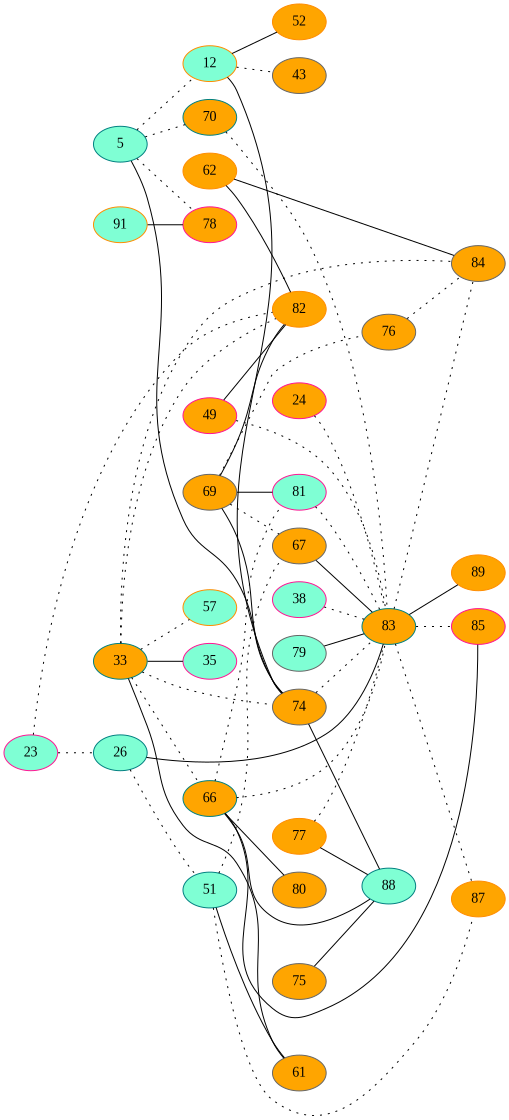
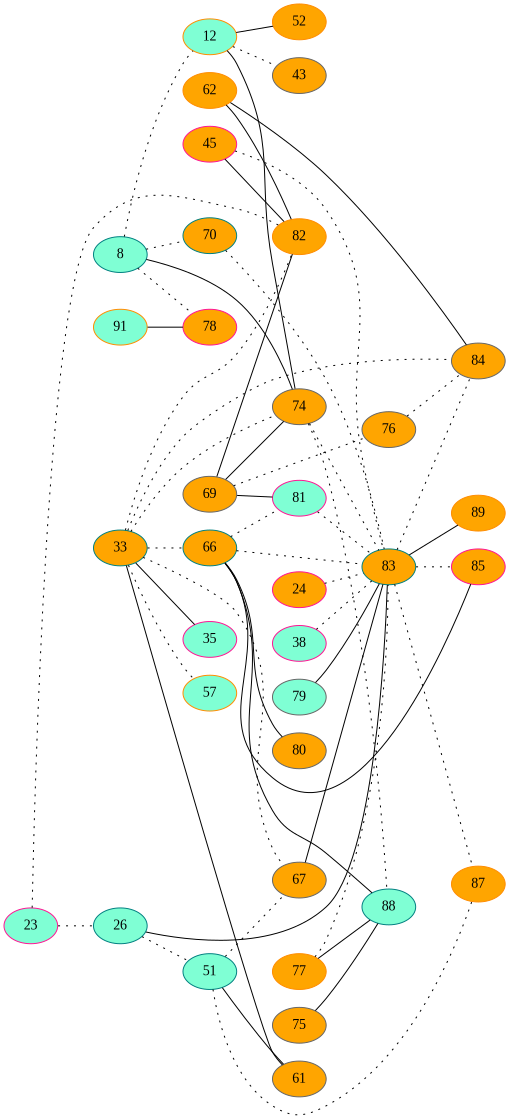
(120, 144) -> (120, 255)
(210, 416) -> (210, 144)
(255, 519) -> (262, 722)
(344, 797) -> (360, 642)
